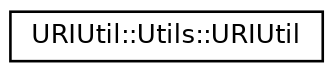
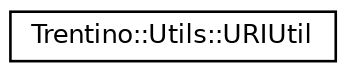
(167, 36) -> (173, 36)
